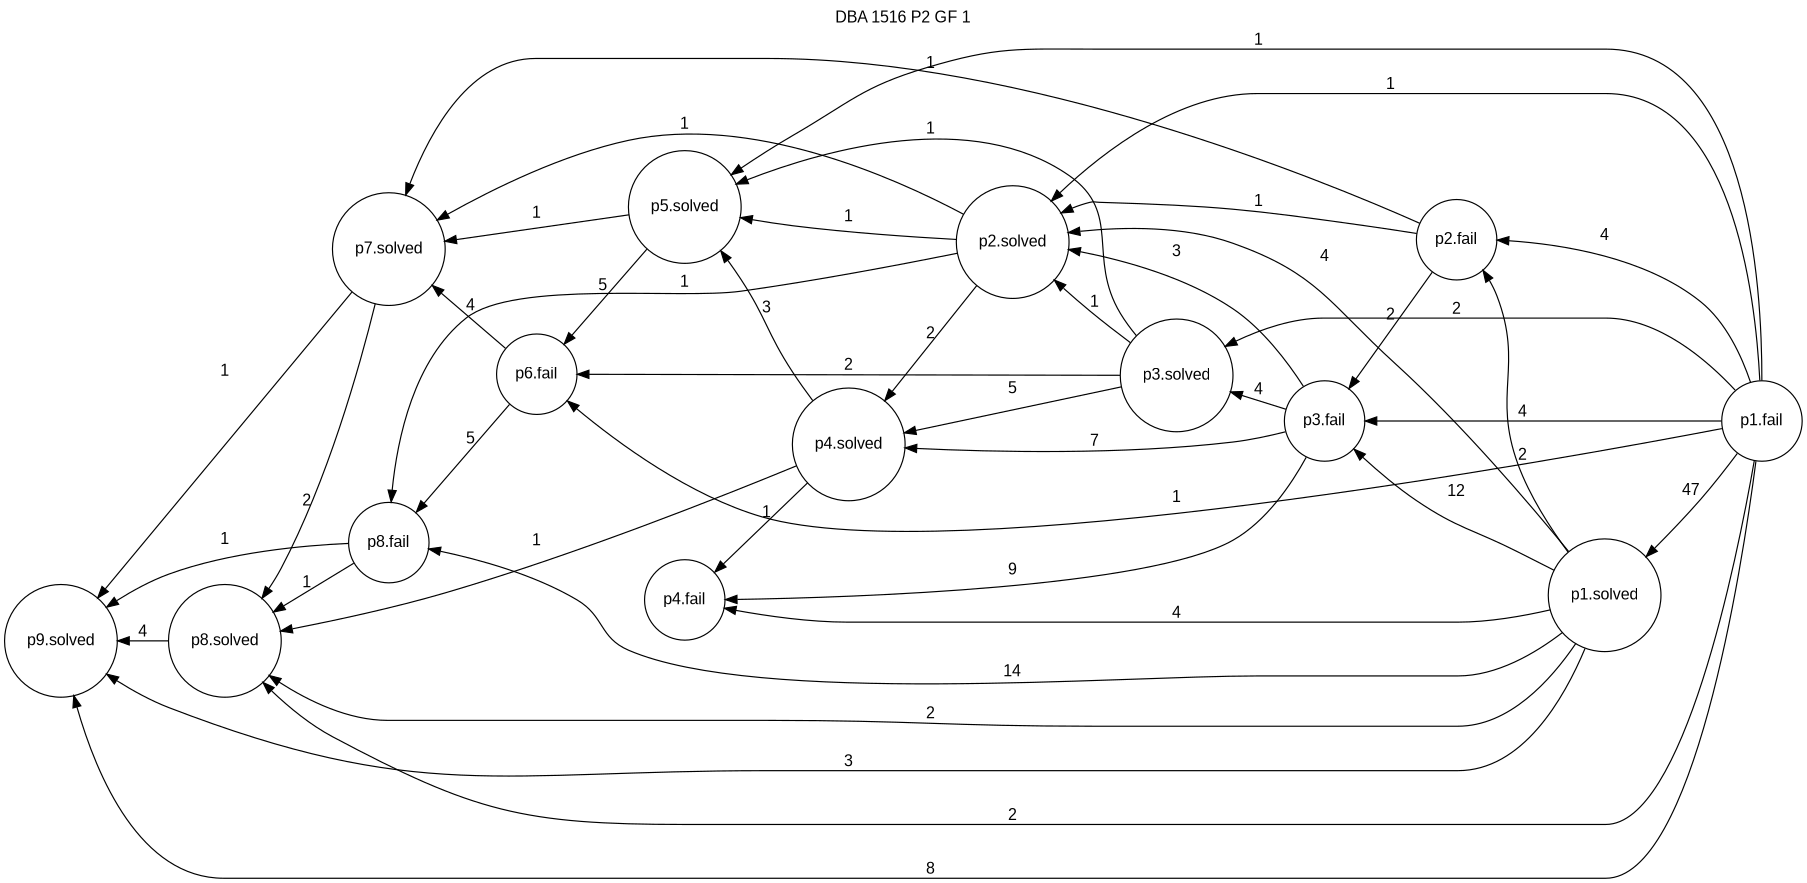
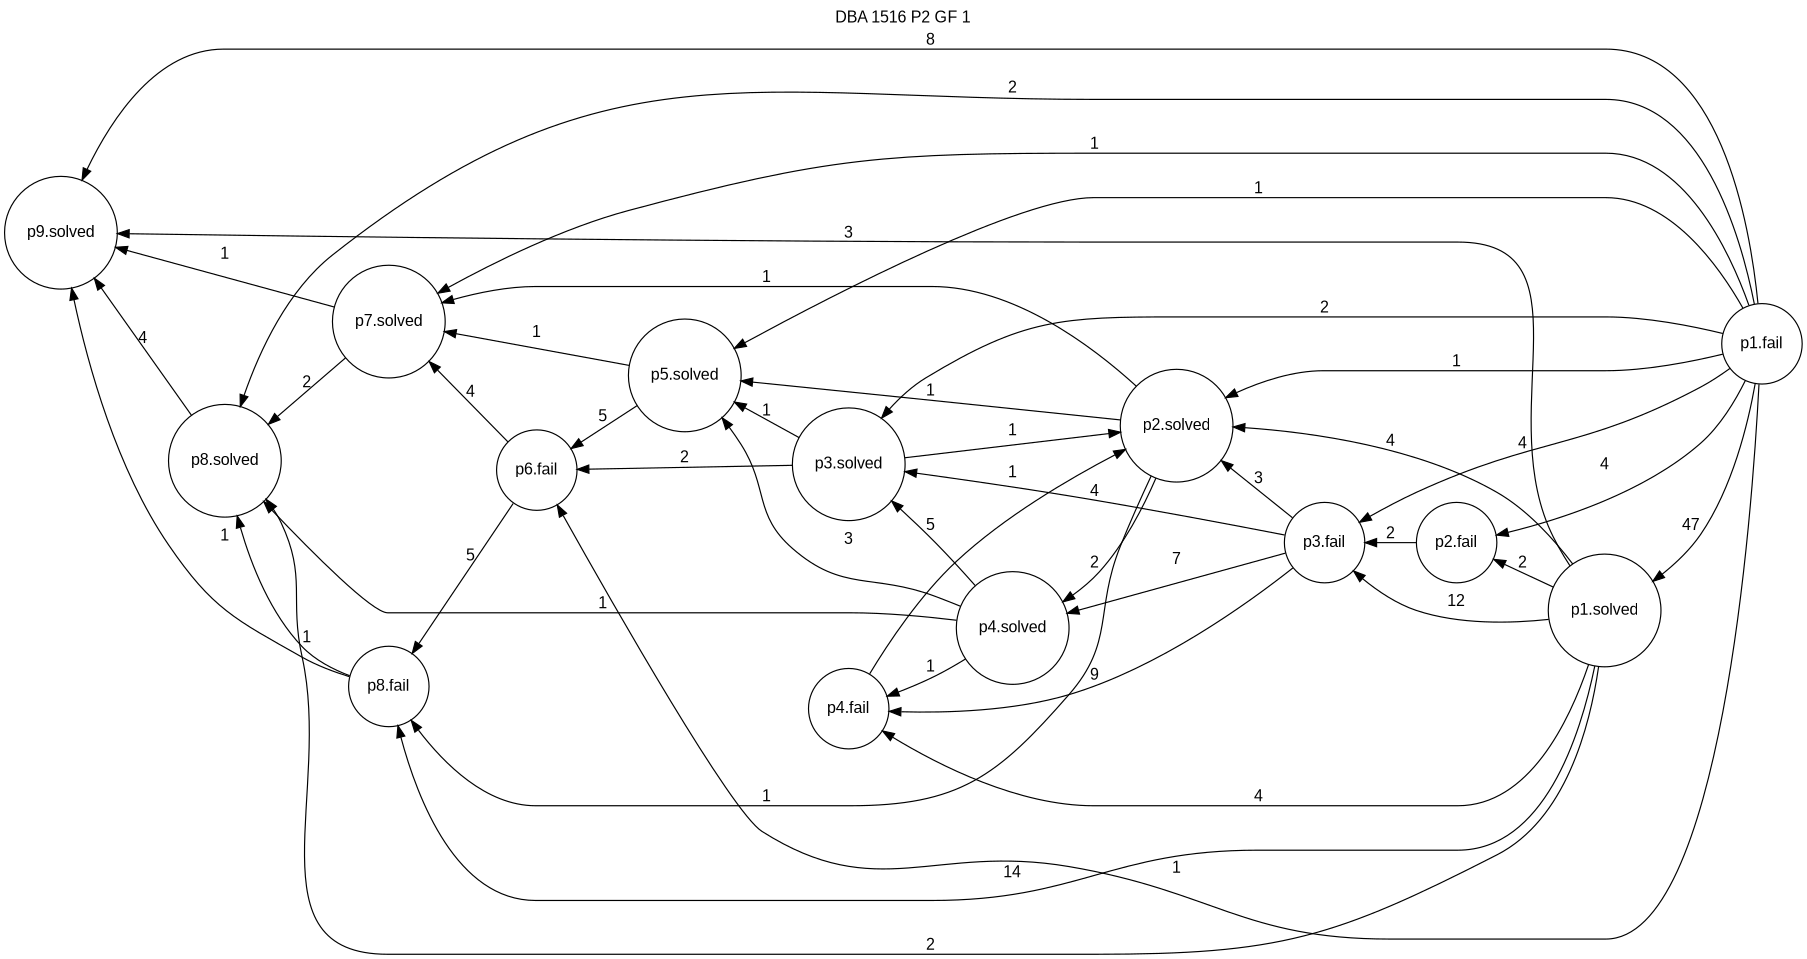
(895, 68) -> (1127, 153)
(1245, 210) -> (975, 545)
(1019, 409) -> (939, 546)
